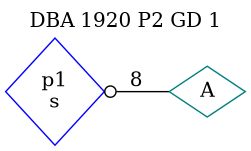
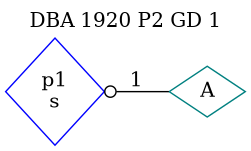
(137, 81) -> (137, 81)
